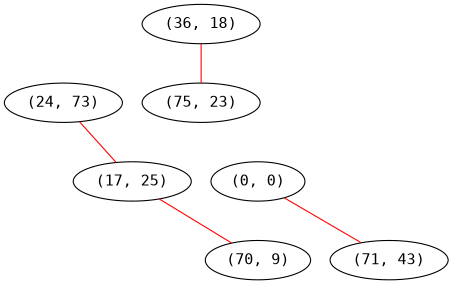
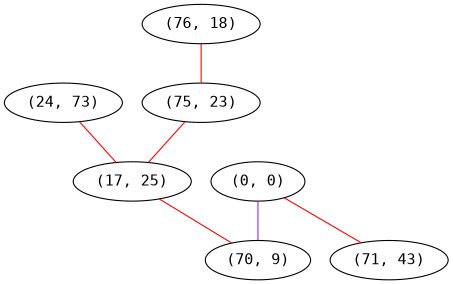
(201, 24) -> (201, 24)
none -> (167, 142)
none -> (258, 221)
